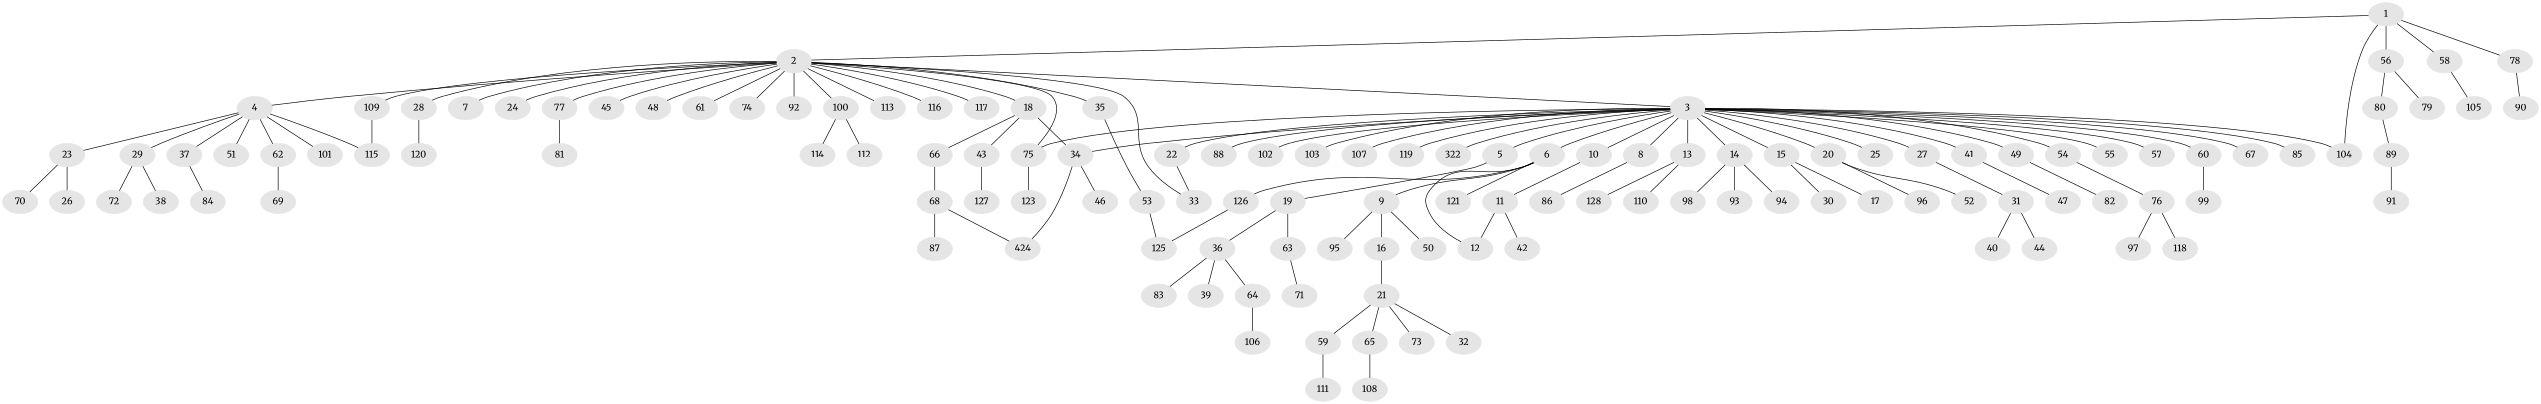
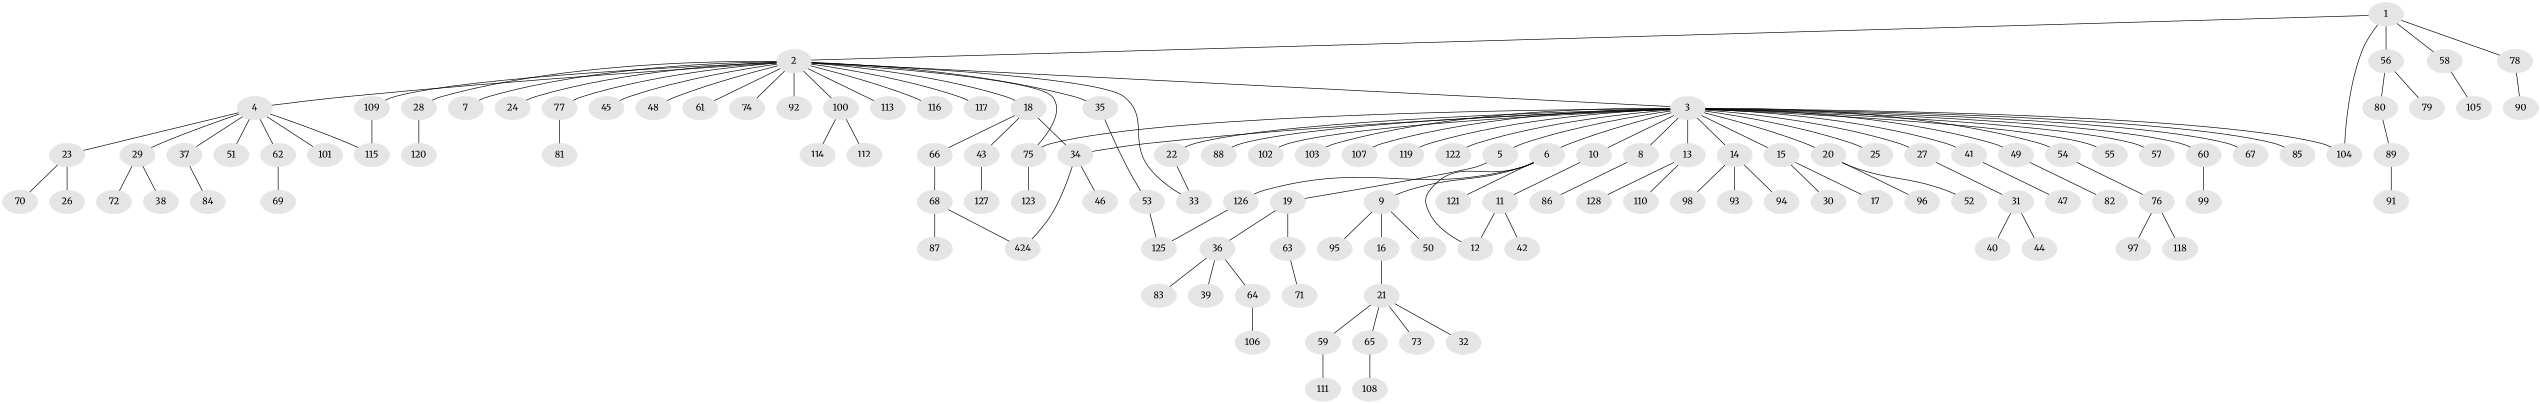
(1453, 155) -> (1453, 155)
